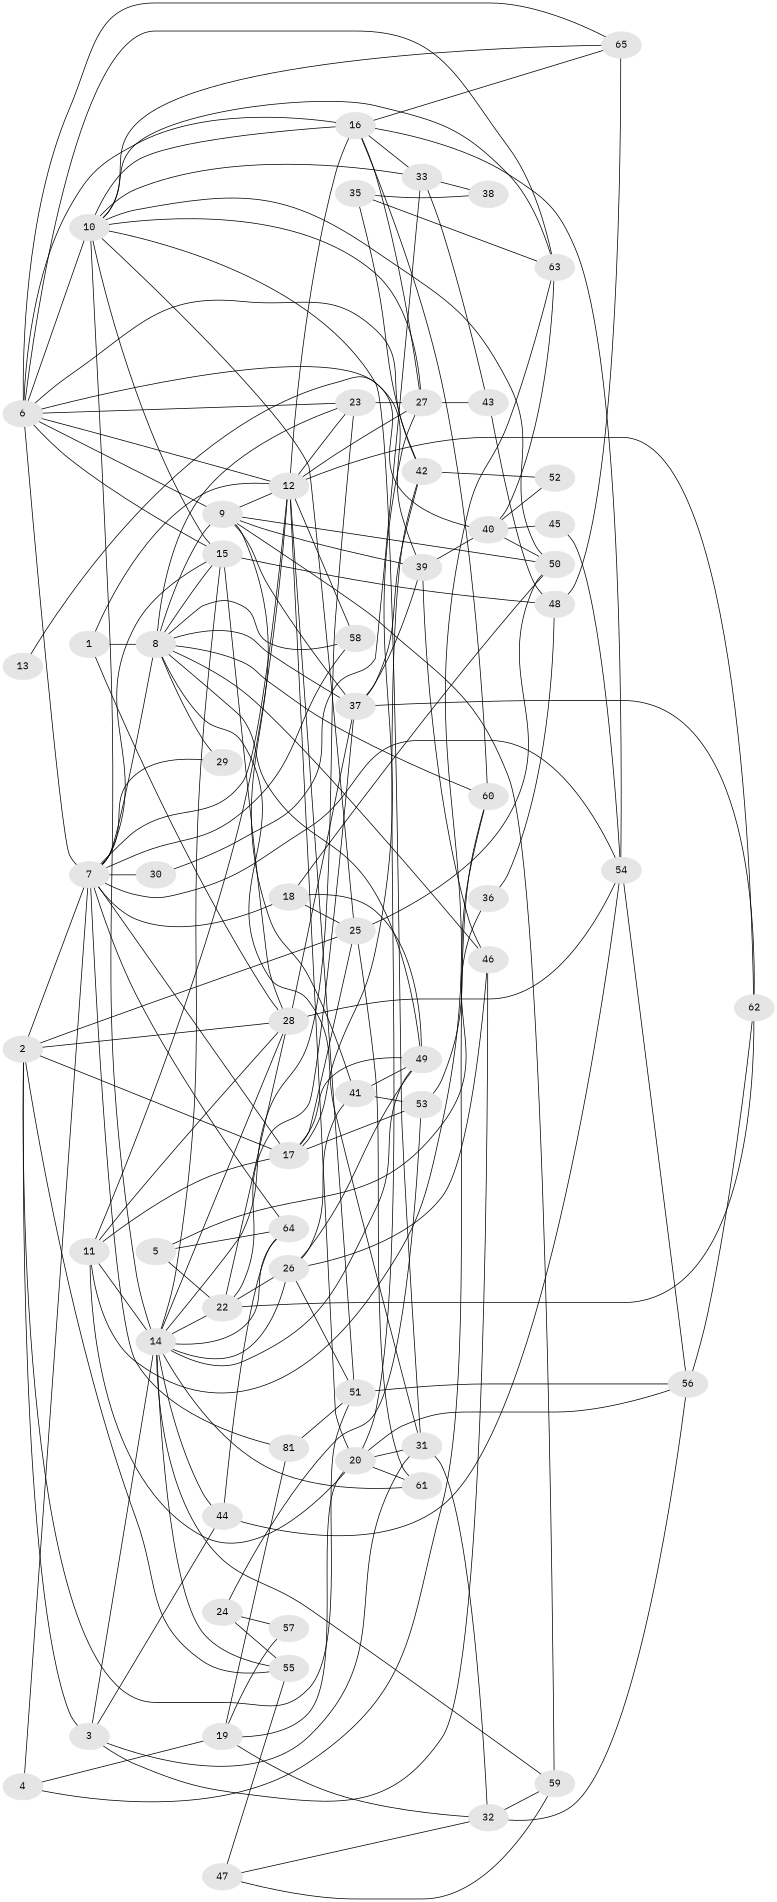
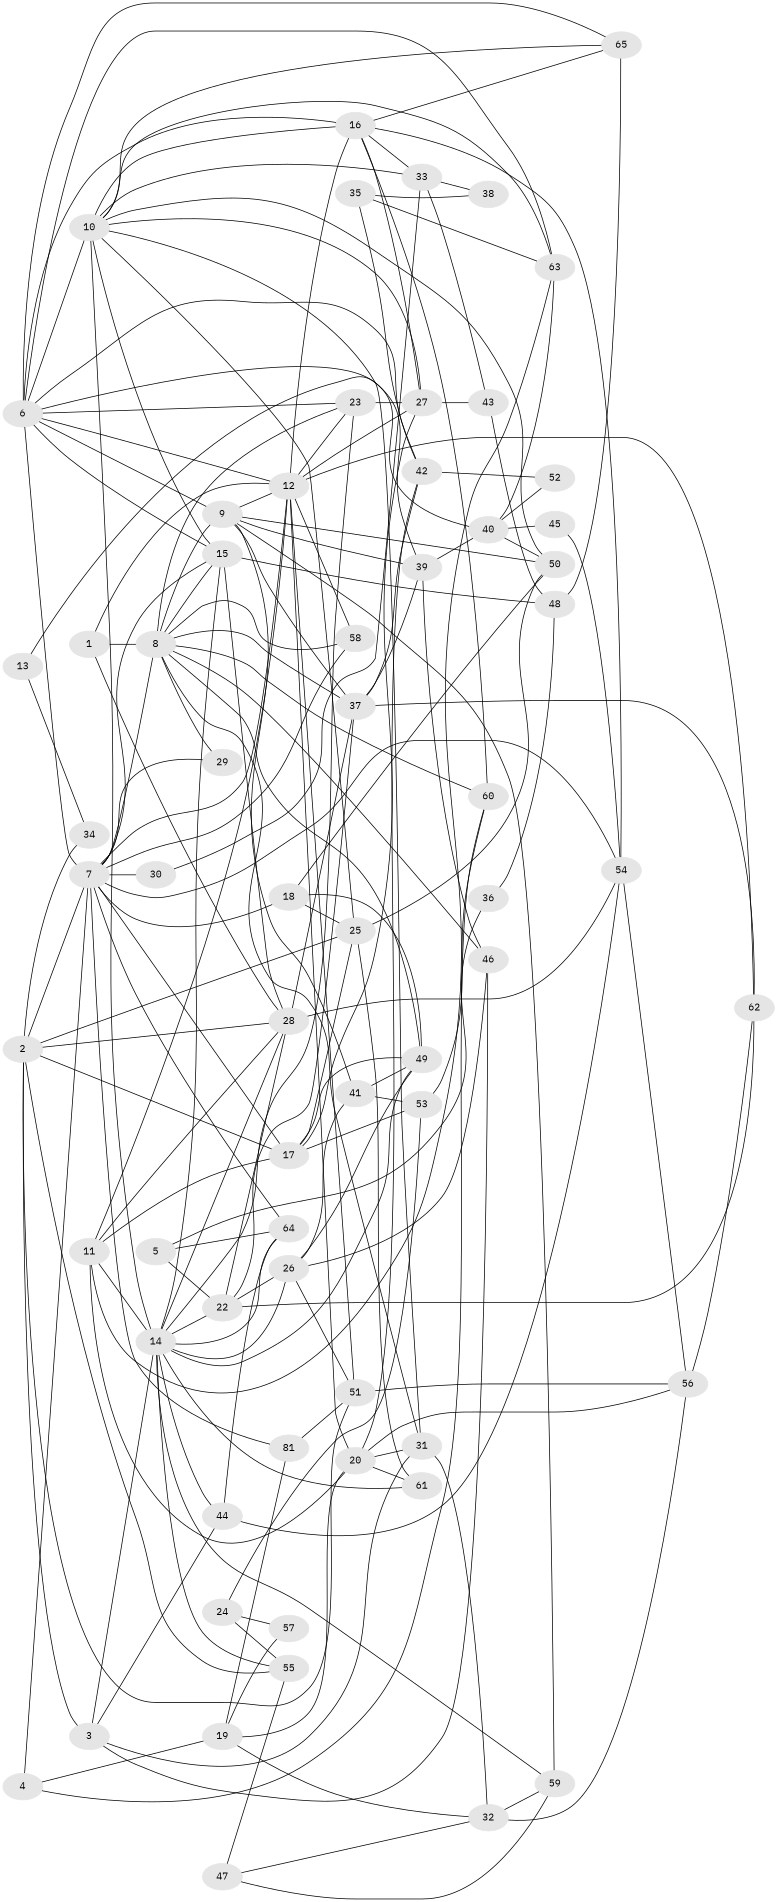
none -> (89, 835)
